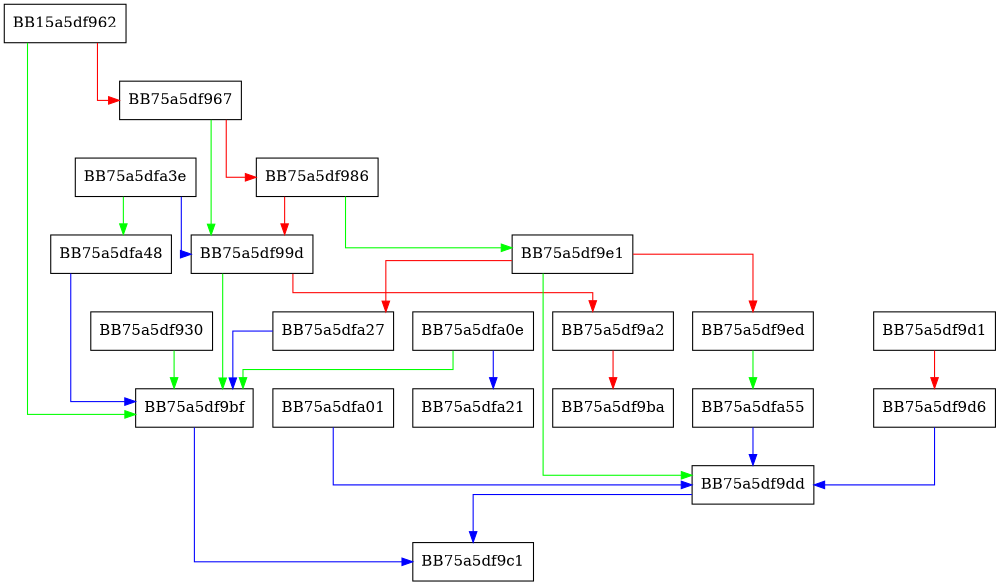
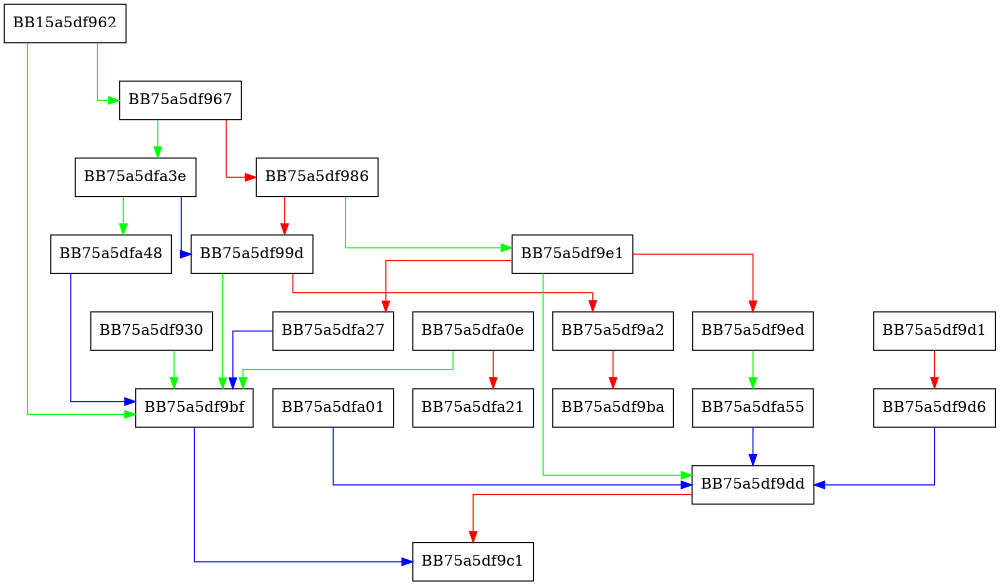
(97, 77) -> (97, 77)
(211, 172) -> (158, 133)
(493, 364) -> (493, 364)
(564, 495) -> (564, 495)
